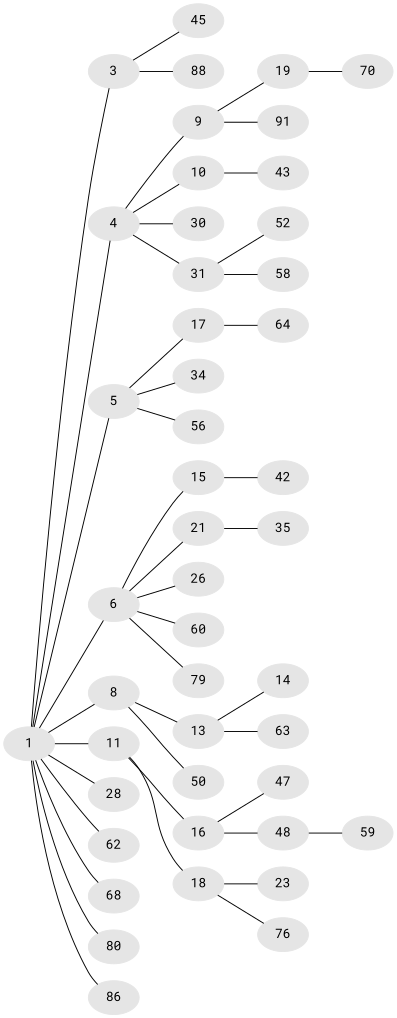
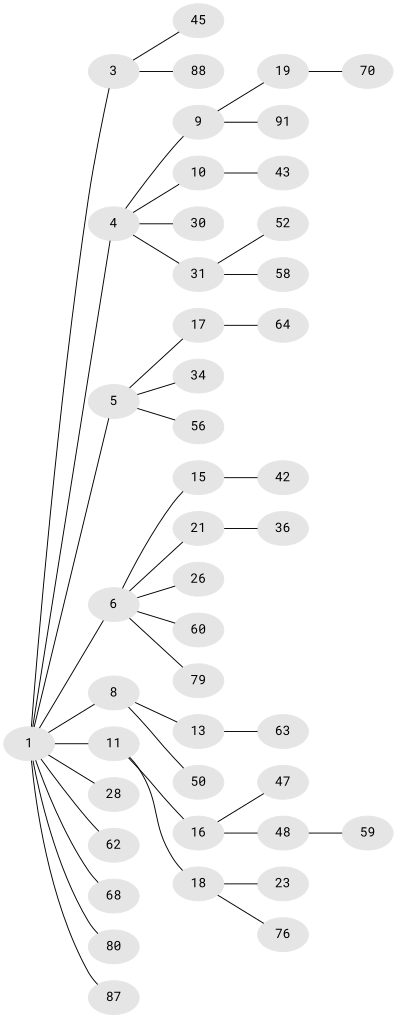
(283, 528) -> (283, 528)
(283, 681) -> none
(114, 998) -> (114, 998)
